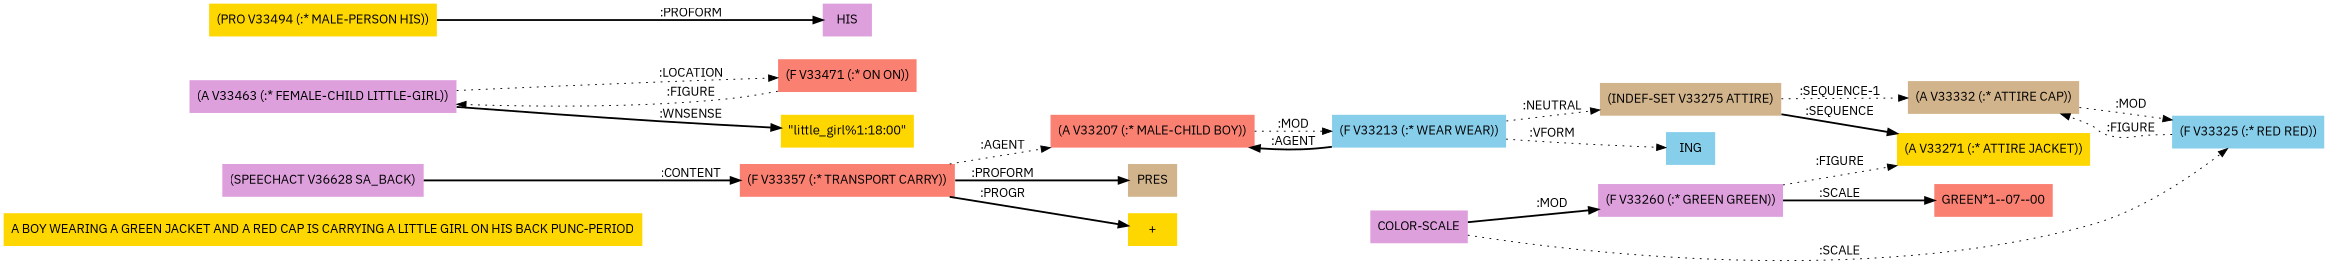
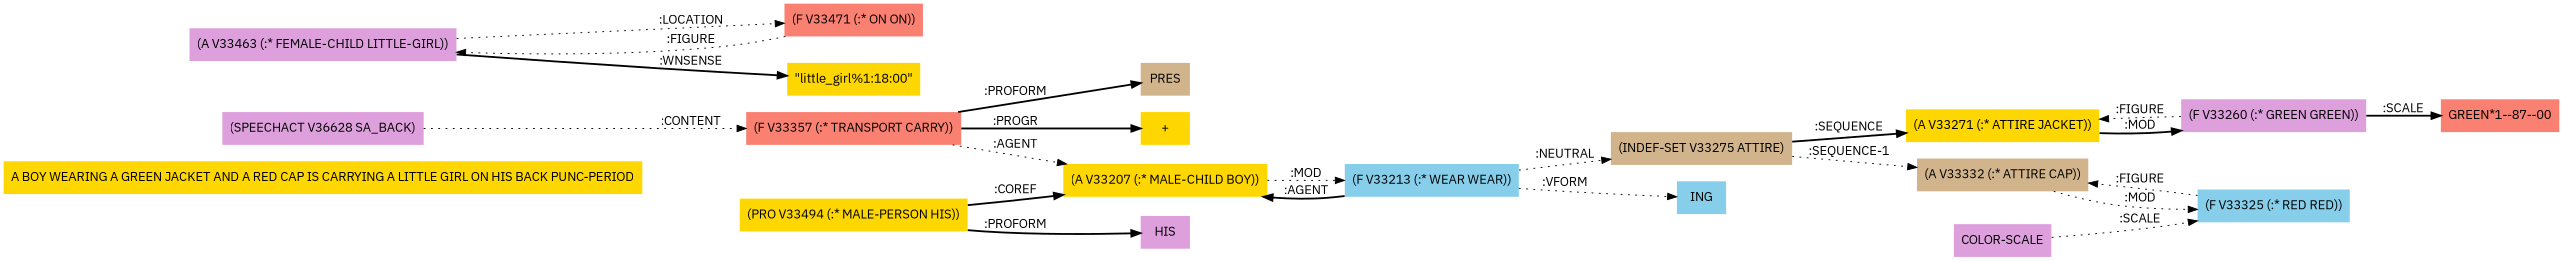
(1153, 131) -> (1165, 180)
(577, 180) -> (580, 128)
(1994, 200) -> (2500, 116)
none -> (1011, 201)
(1528, 216) -> (2136, 133)
